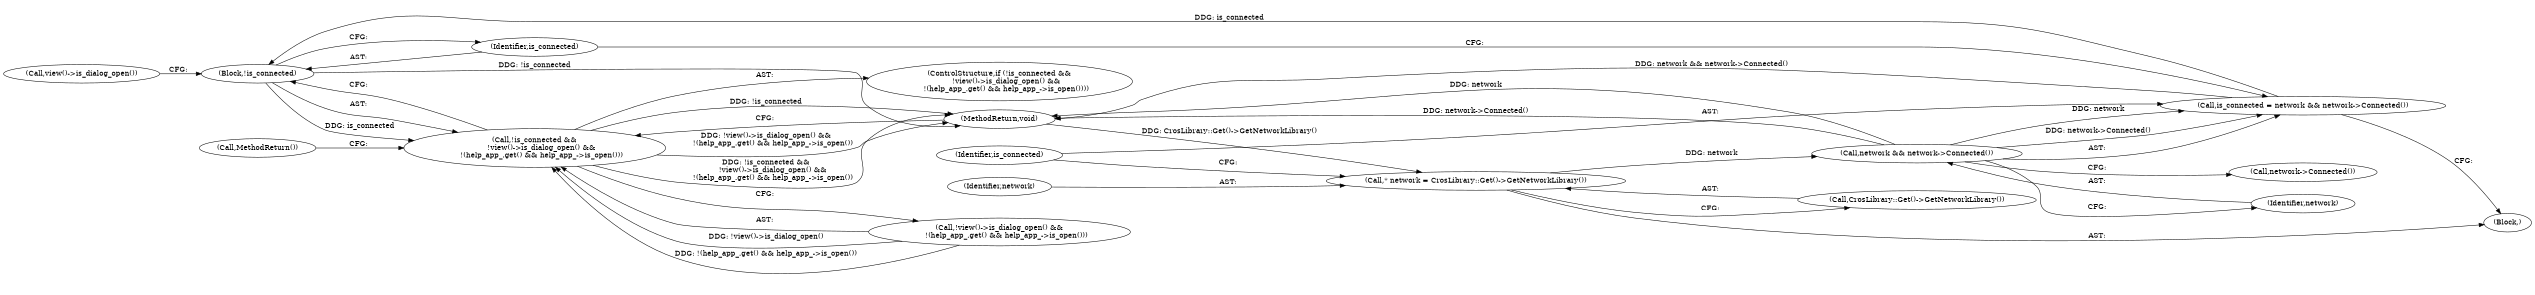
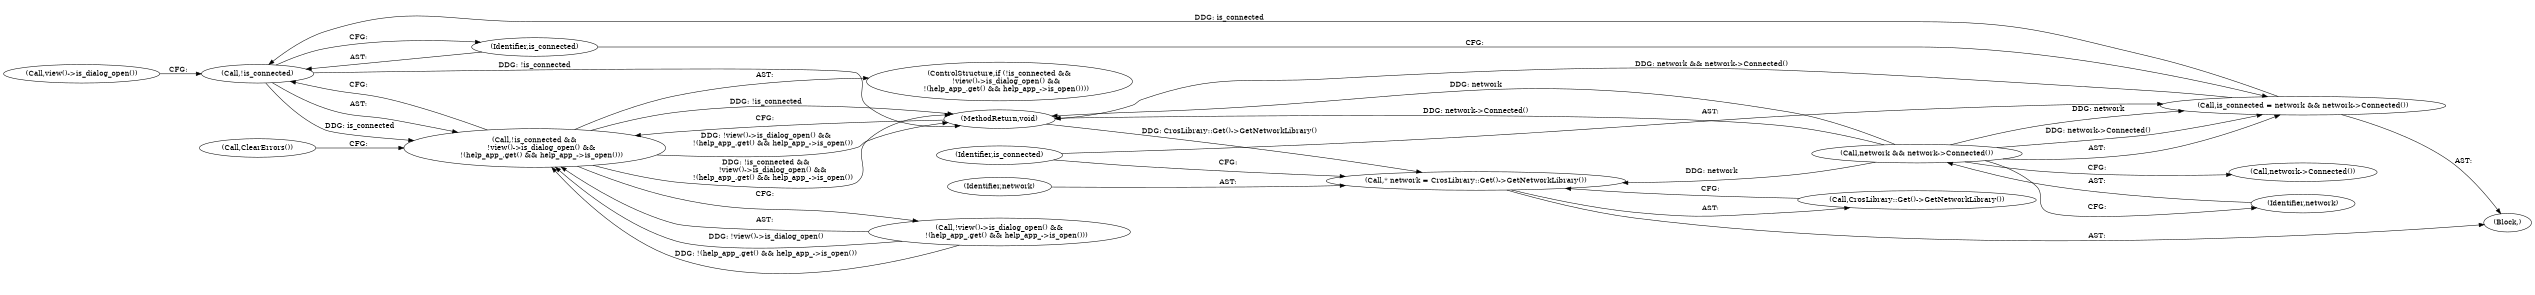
(258, 74) -> (258, 74)
(258, 148) -> (258, 148)
(2465, 161) -> (2465, 161)
(1681, 163) -> (1752, 178)
(1712, 189) -> (1712, 189)
(1712, 209) -> (1712, 209)
